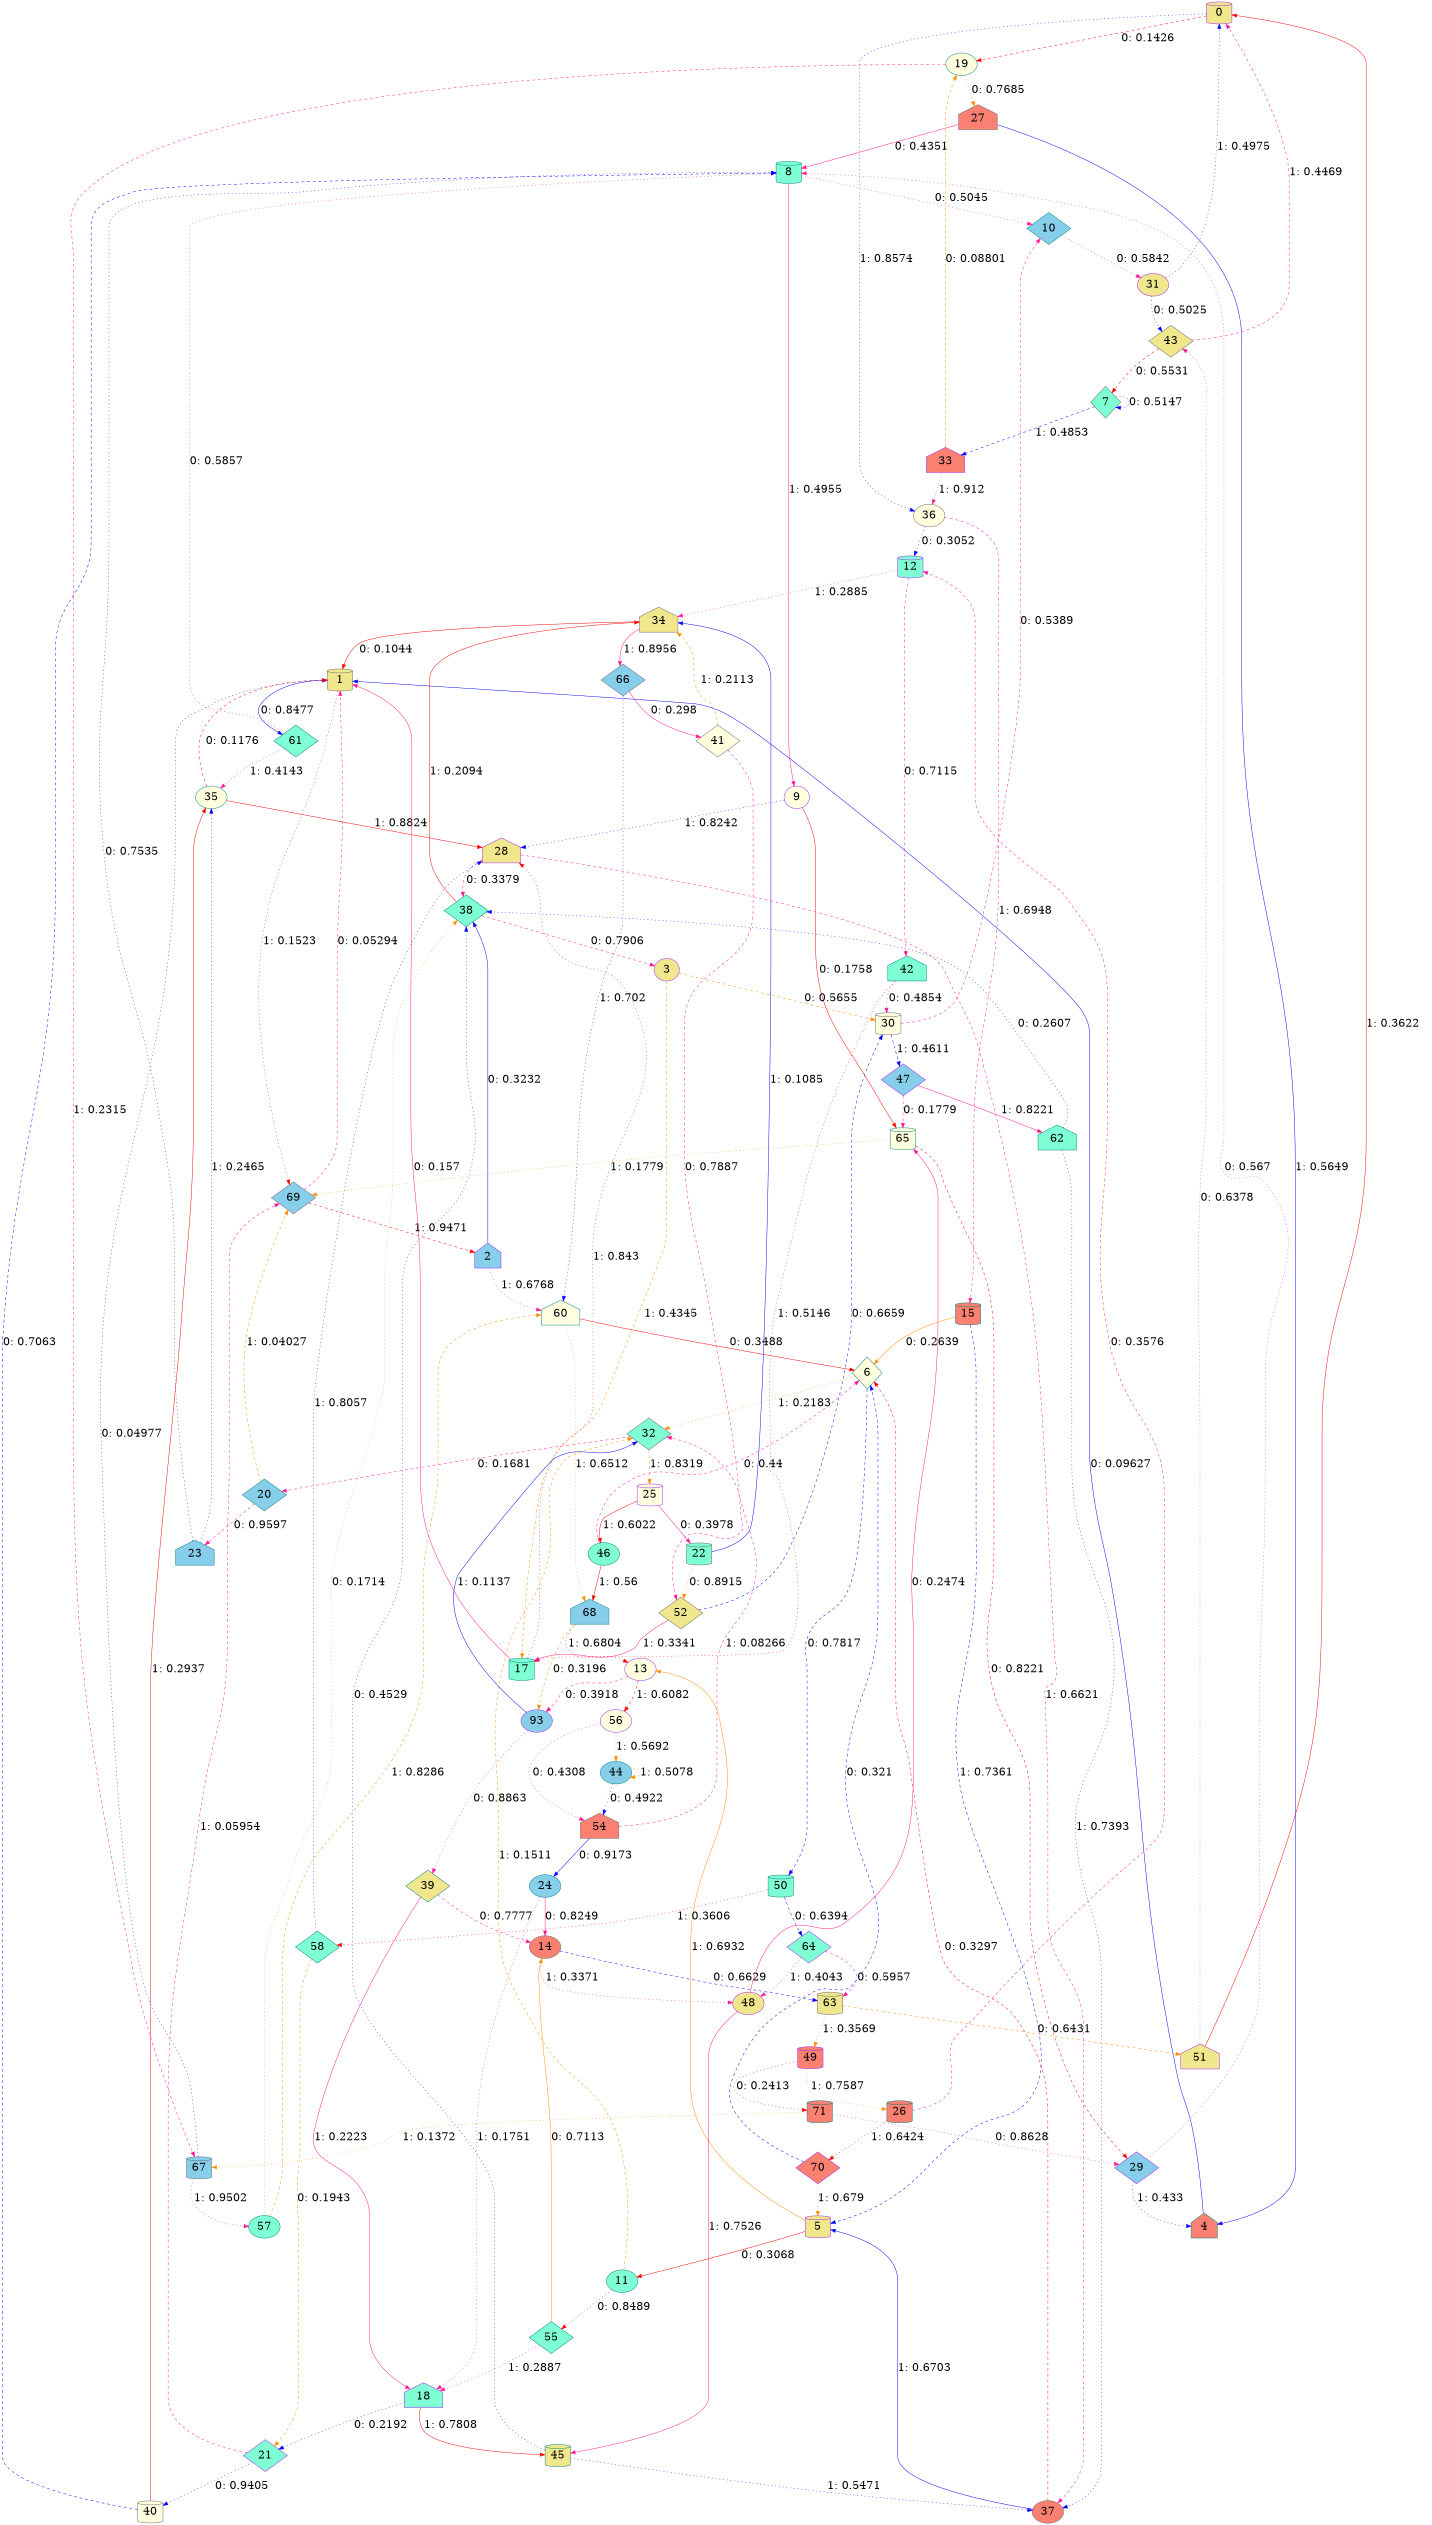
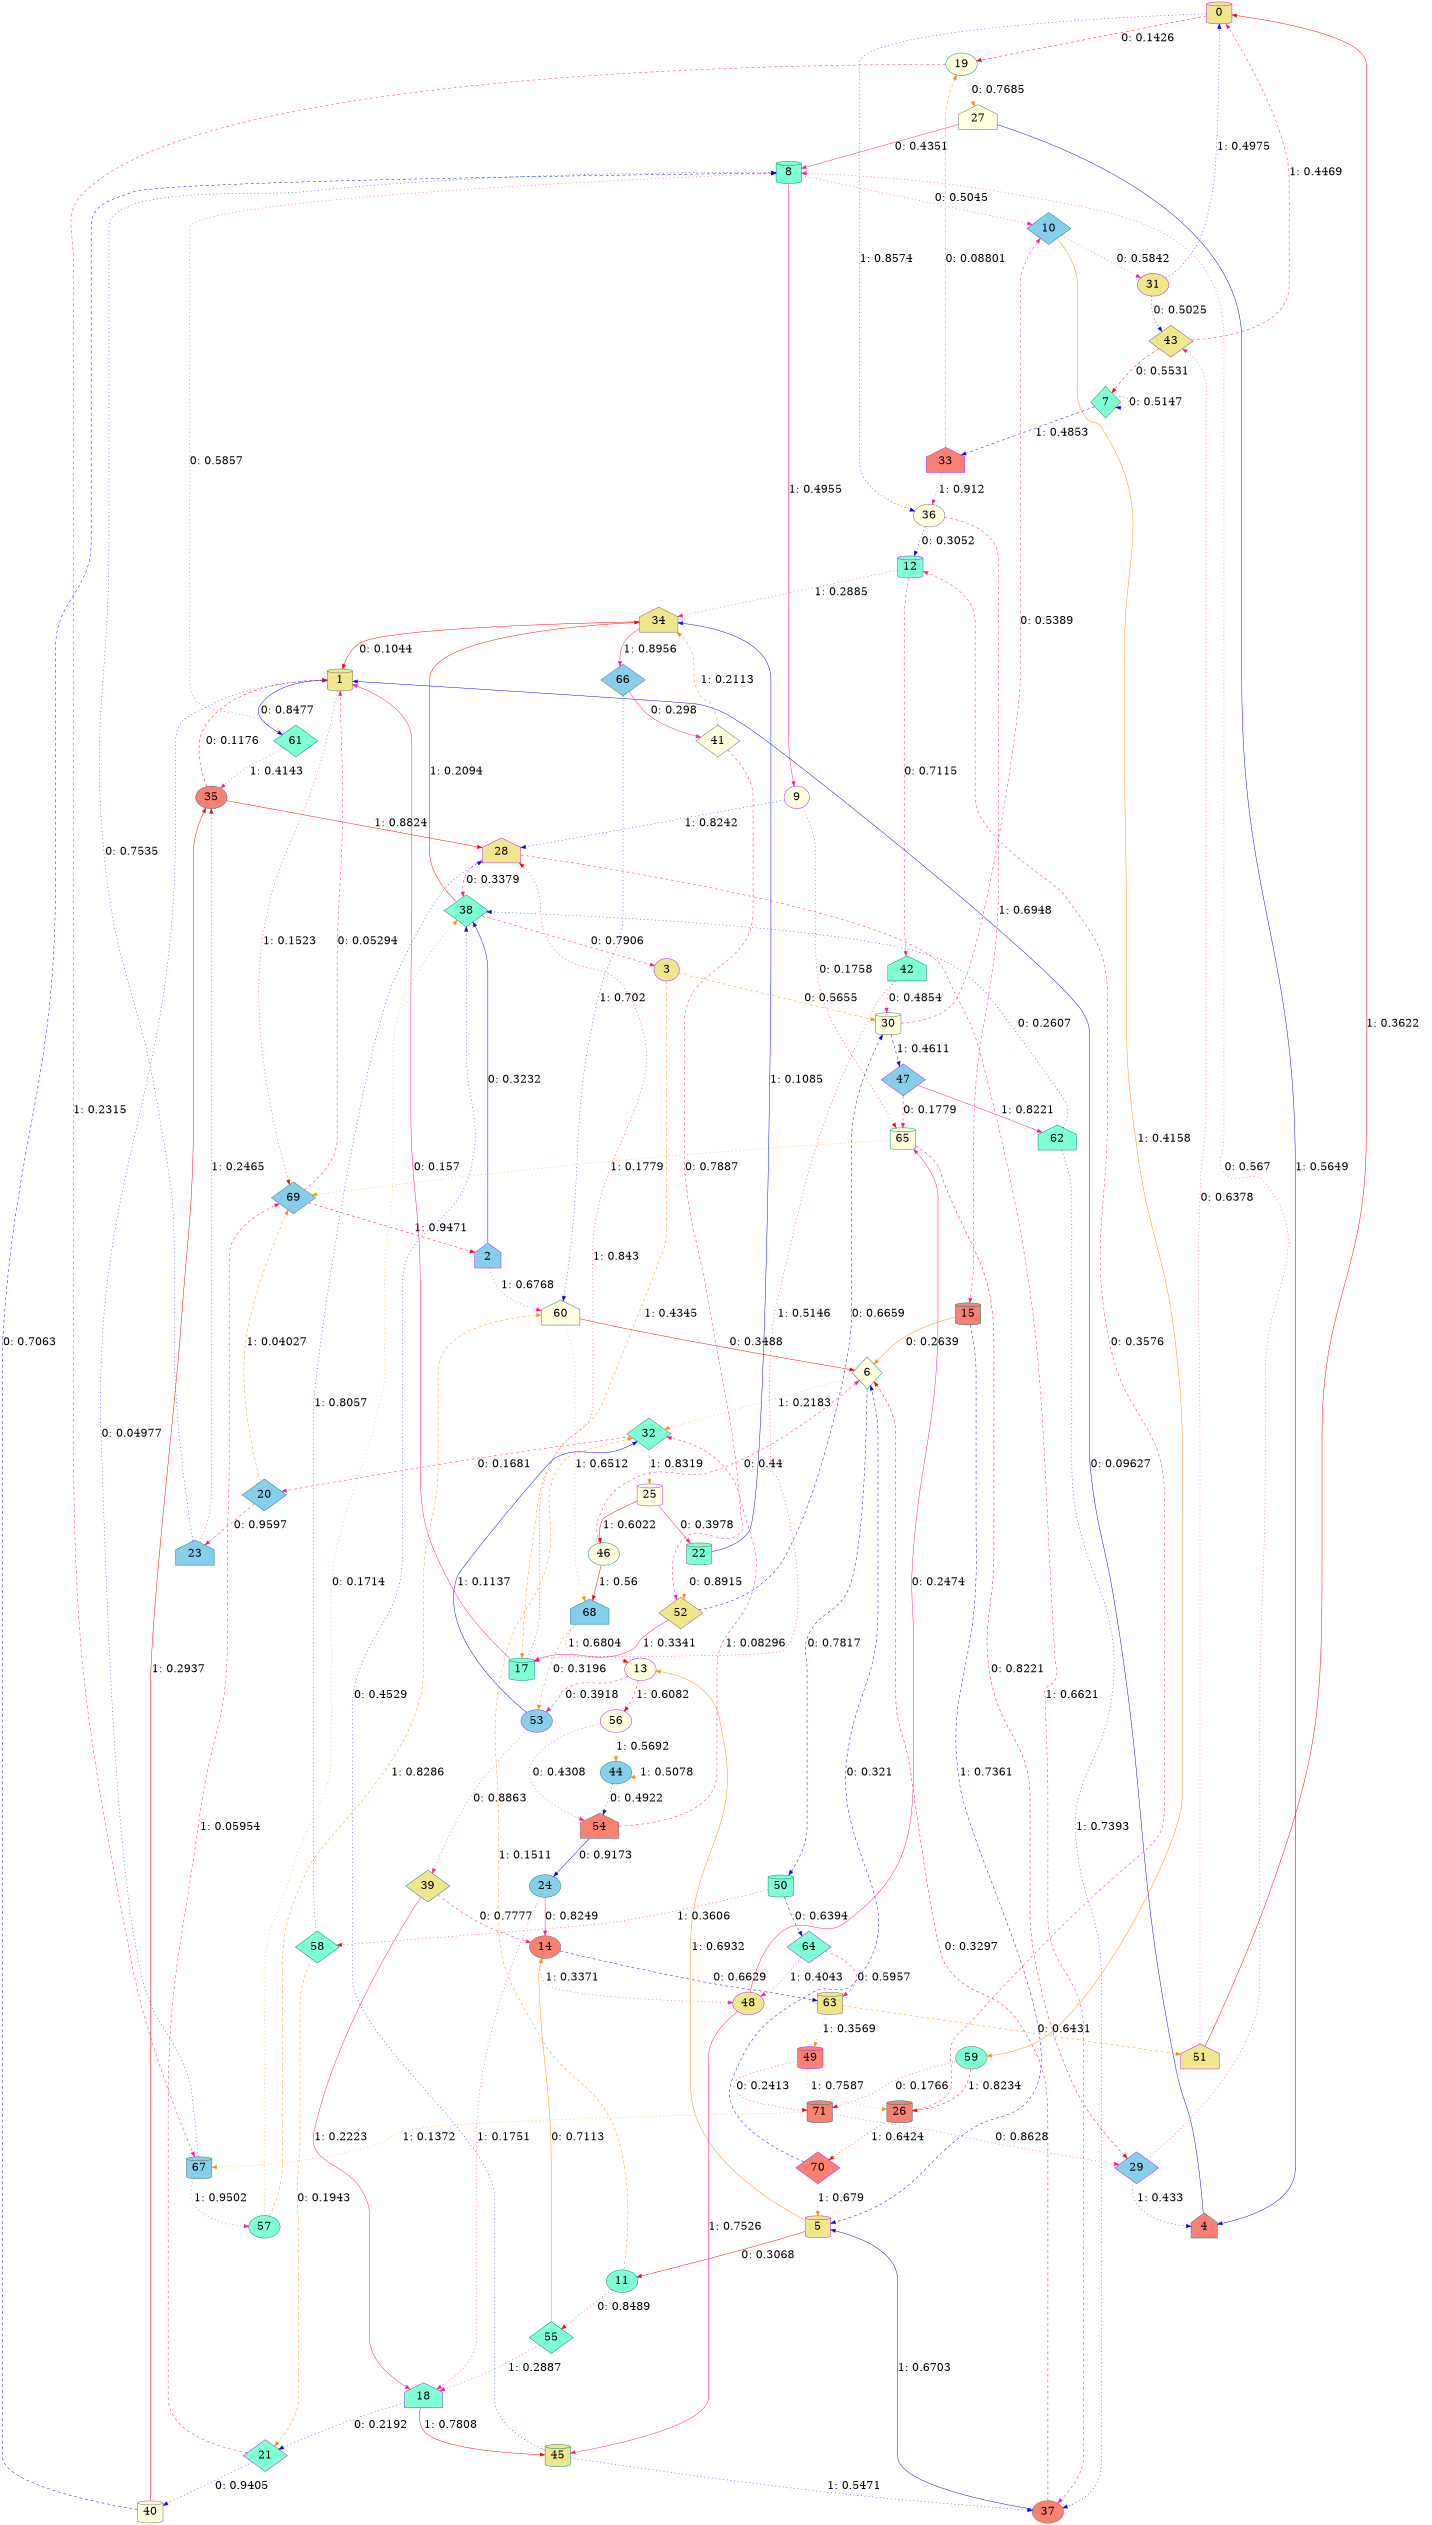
(978, 118) -> (978, 118)
(211, 797) -> (211, 797)
(818, 974) -> (818, 974)
(211, 1179) -> (211, 1179)
(604, 1554) -> (604, 1554)
(759, 1643) -> (759, 1643)
(537, 1721) -> (537, 1721)
none -> (971, 2058)
